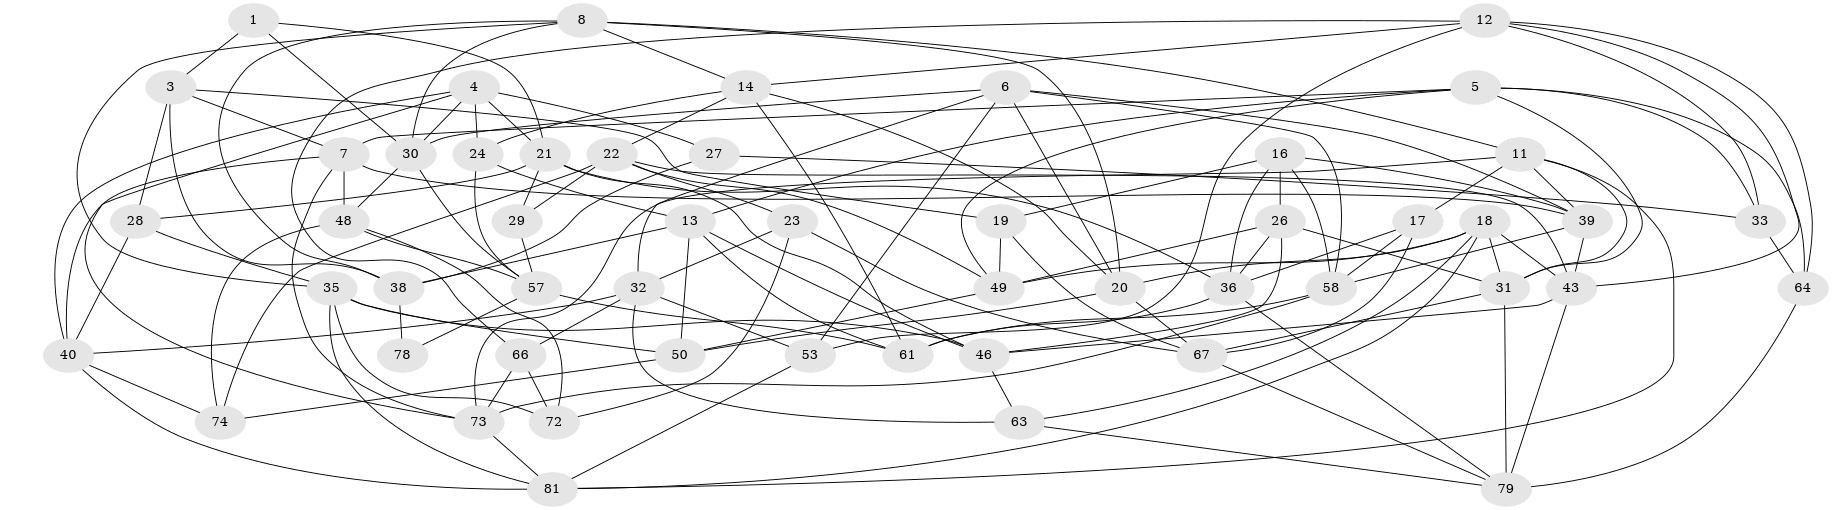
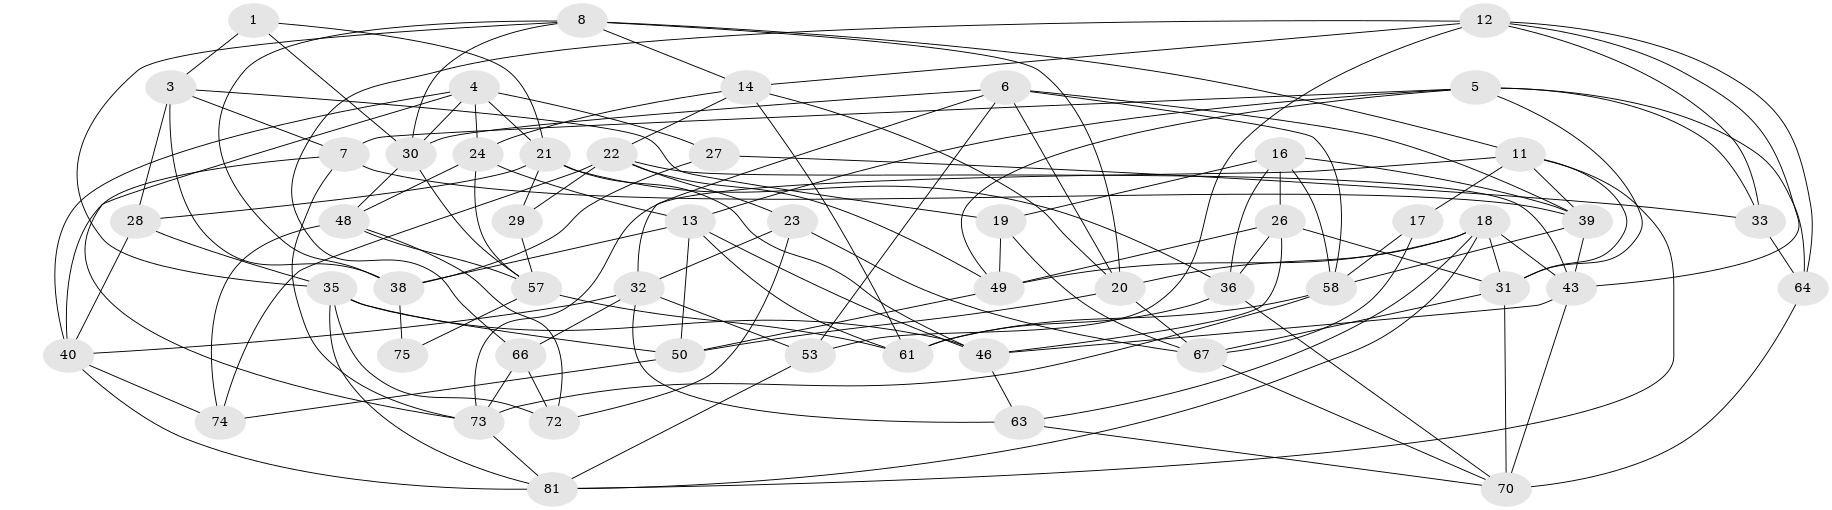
(344, 188) -> (387, 199)
(1345, 248) -> none
(403, 355) -> (403, 355)
(1506, 489) -> (1506, 489)
